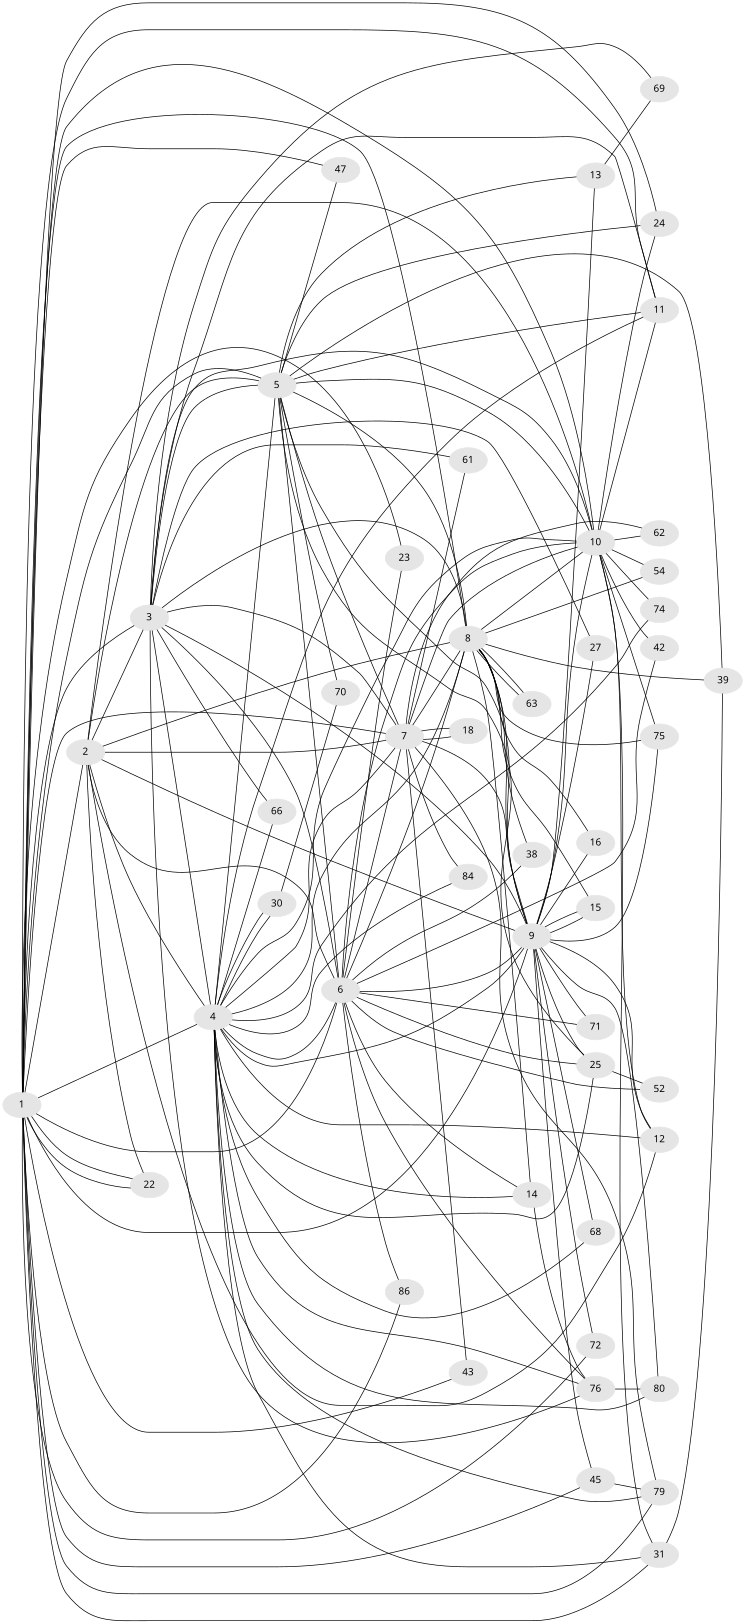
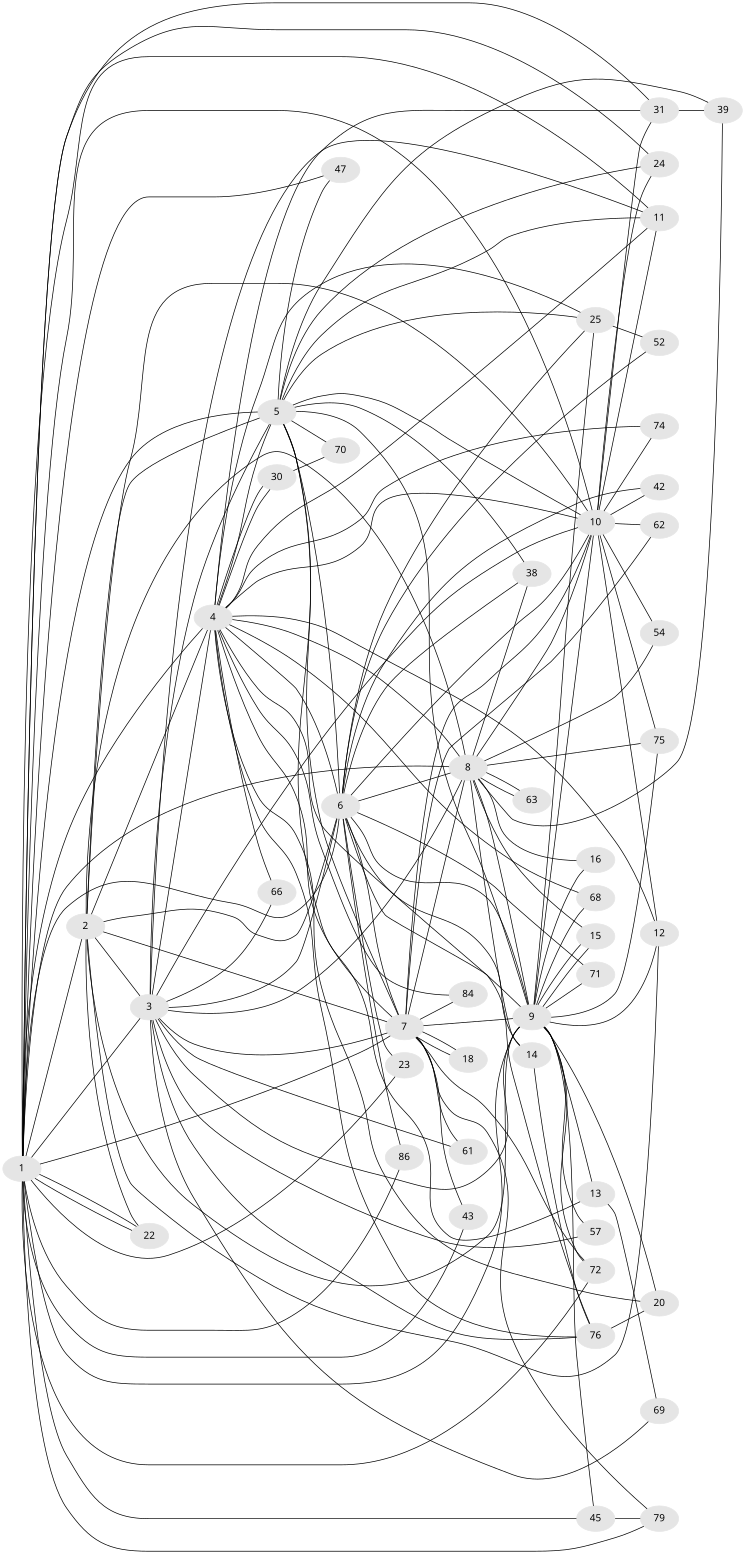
(418, 482) -> (428, 451)
(596, 648) -> (596, 1232)
none -> (511, 1140)
(324, 1173) -> none
(278, 1374) -> none
(659, 1389) -> (659, 1303)
